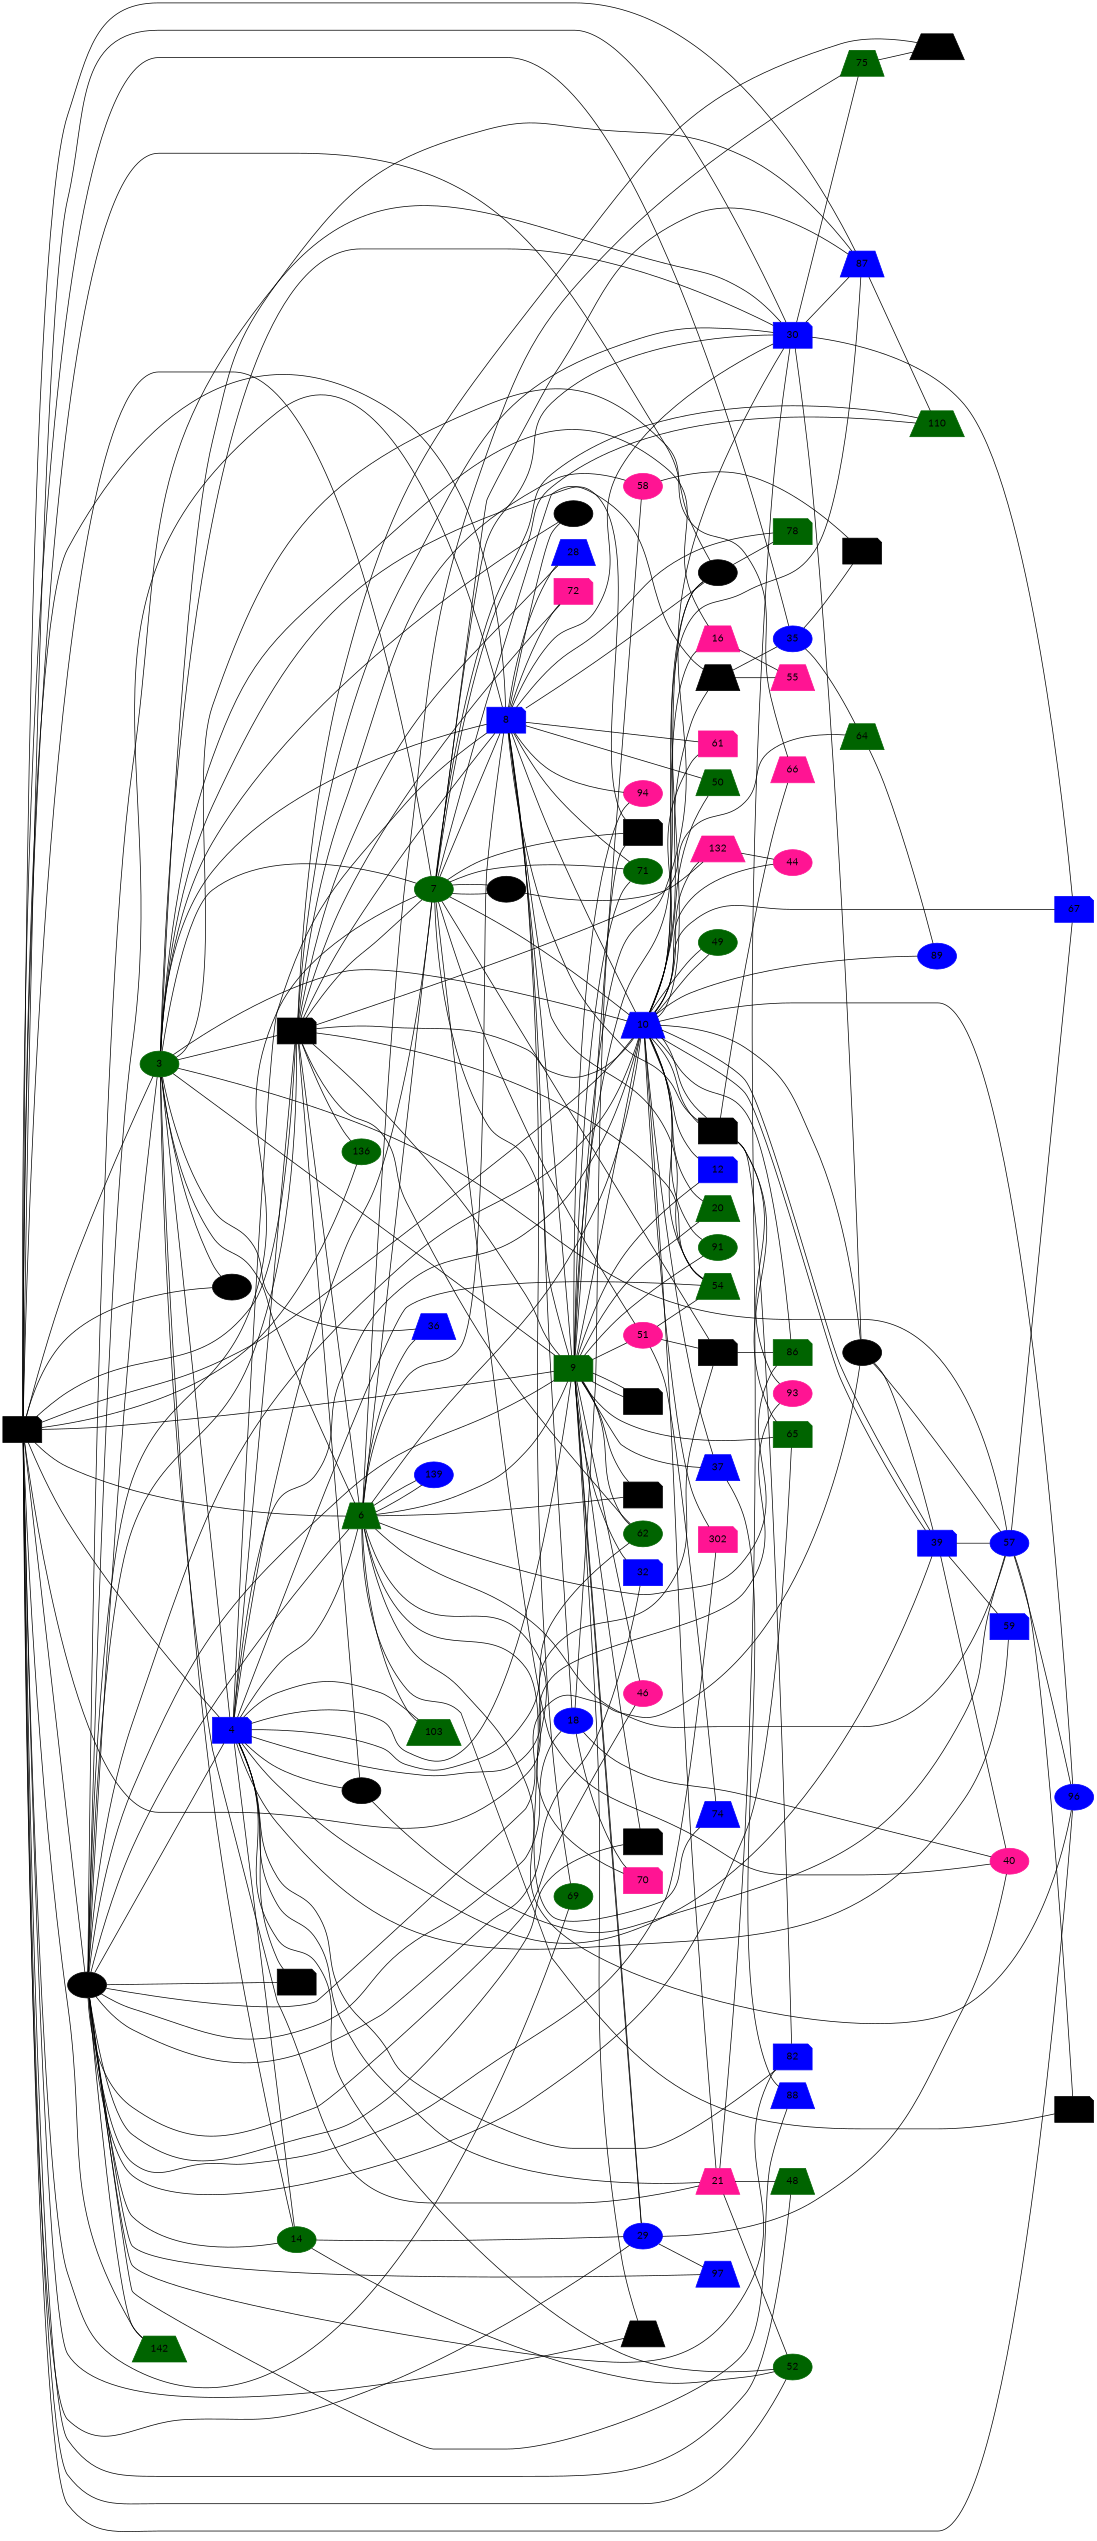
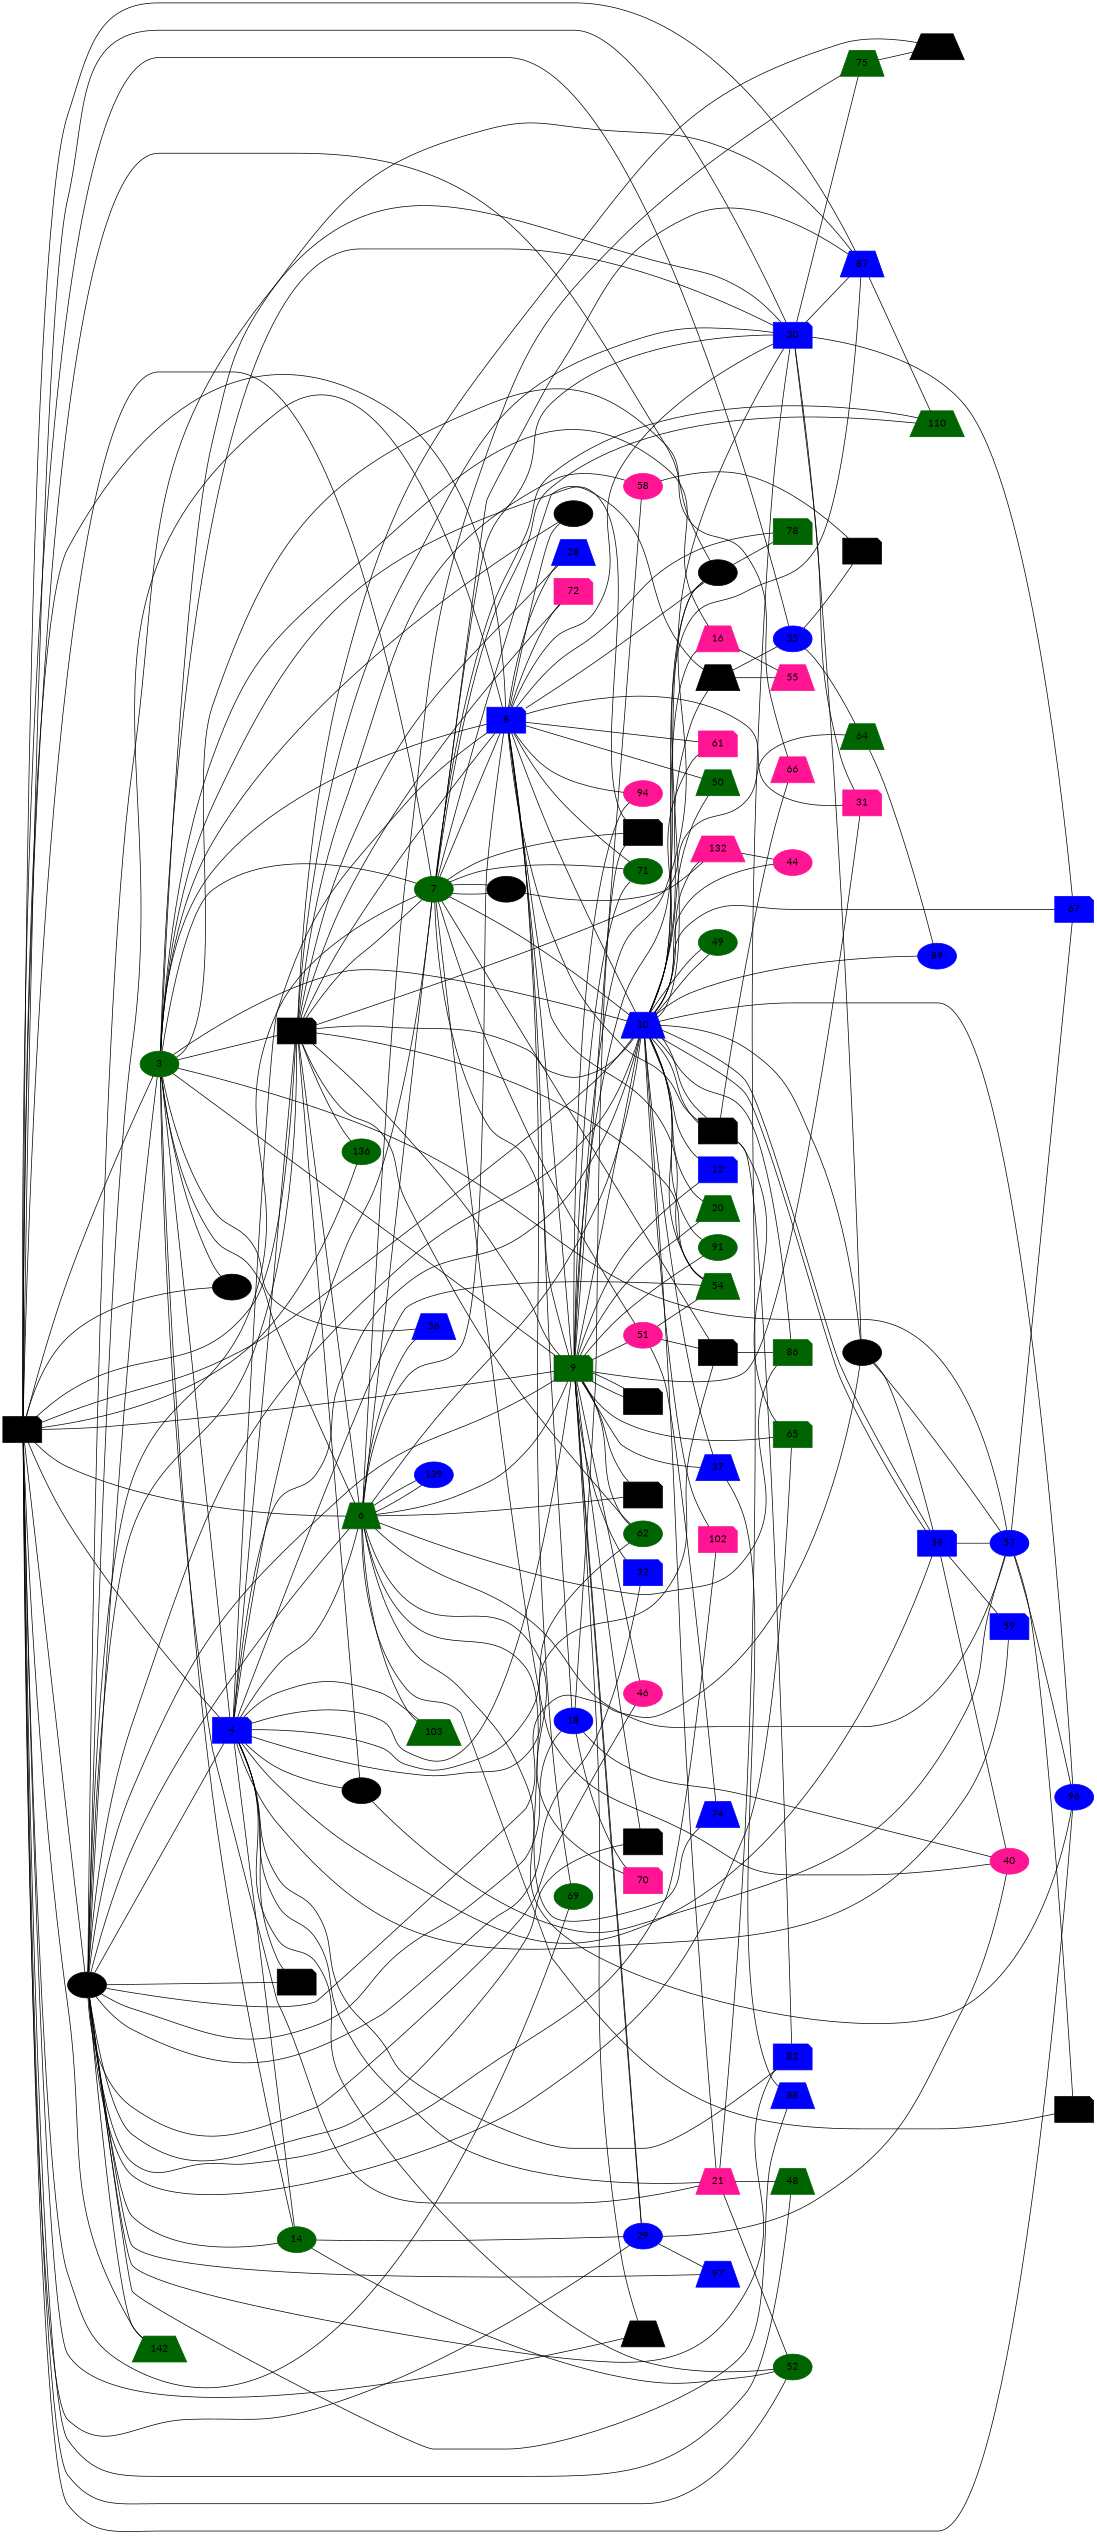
none -> (862, 803)
(793, 1394) -> none
(718, 1540) -> (718, 1540)
